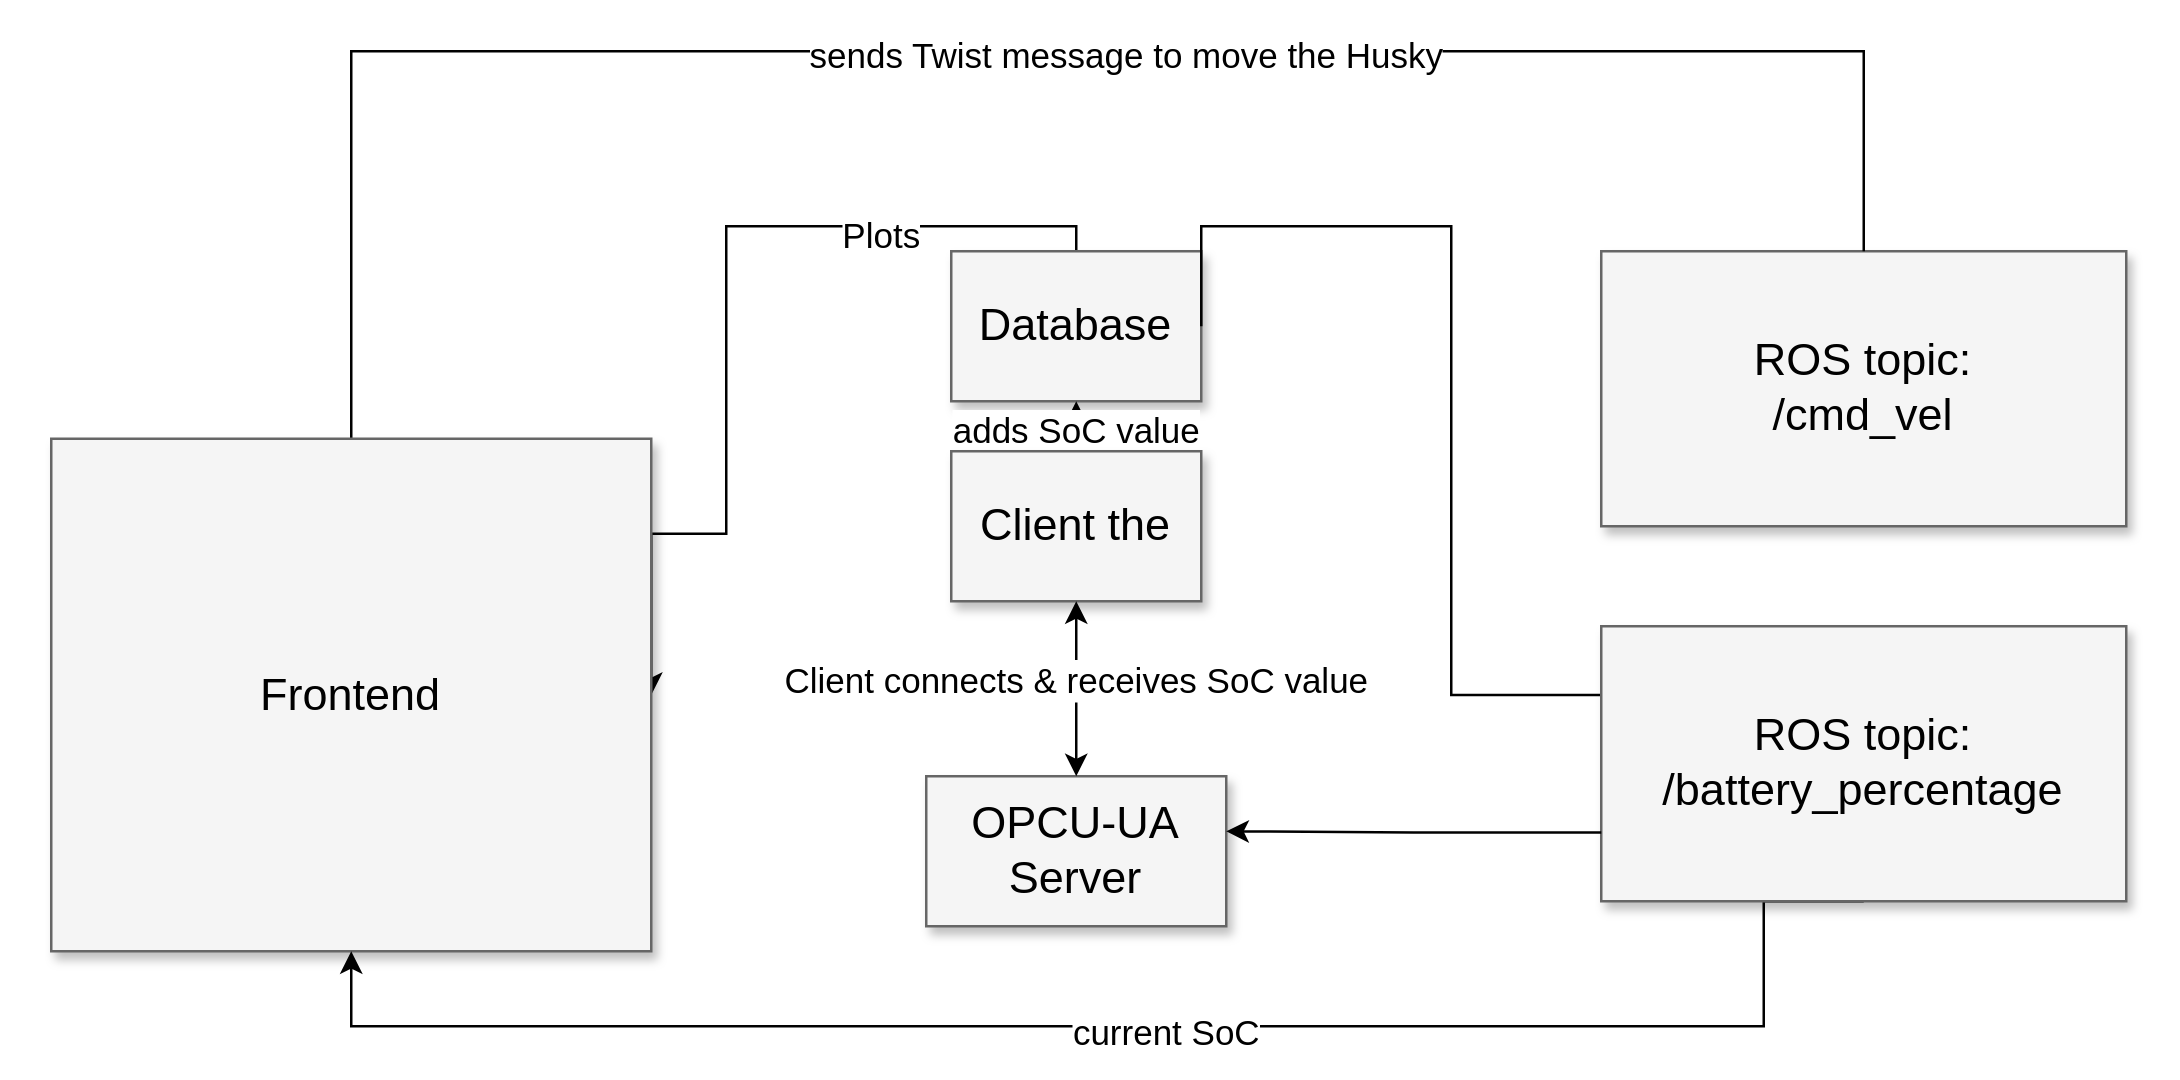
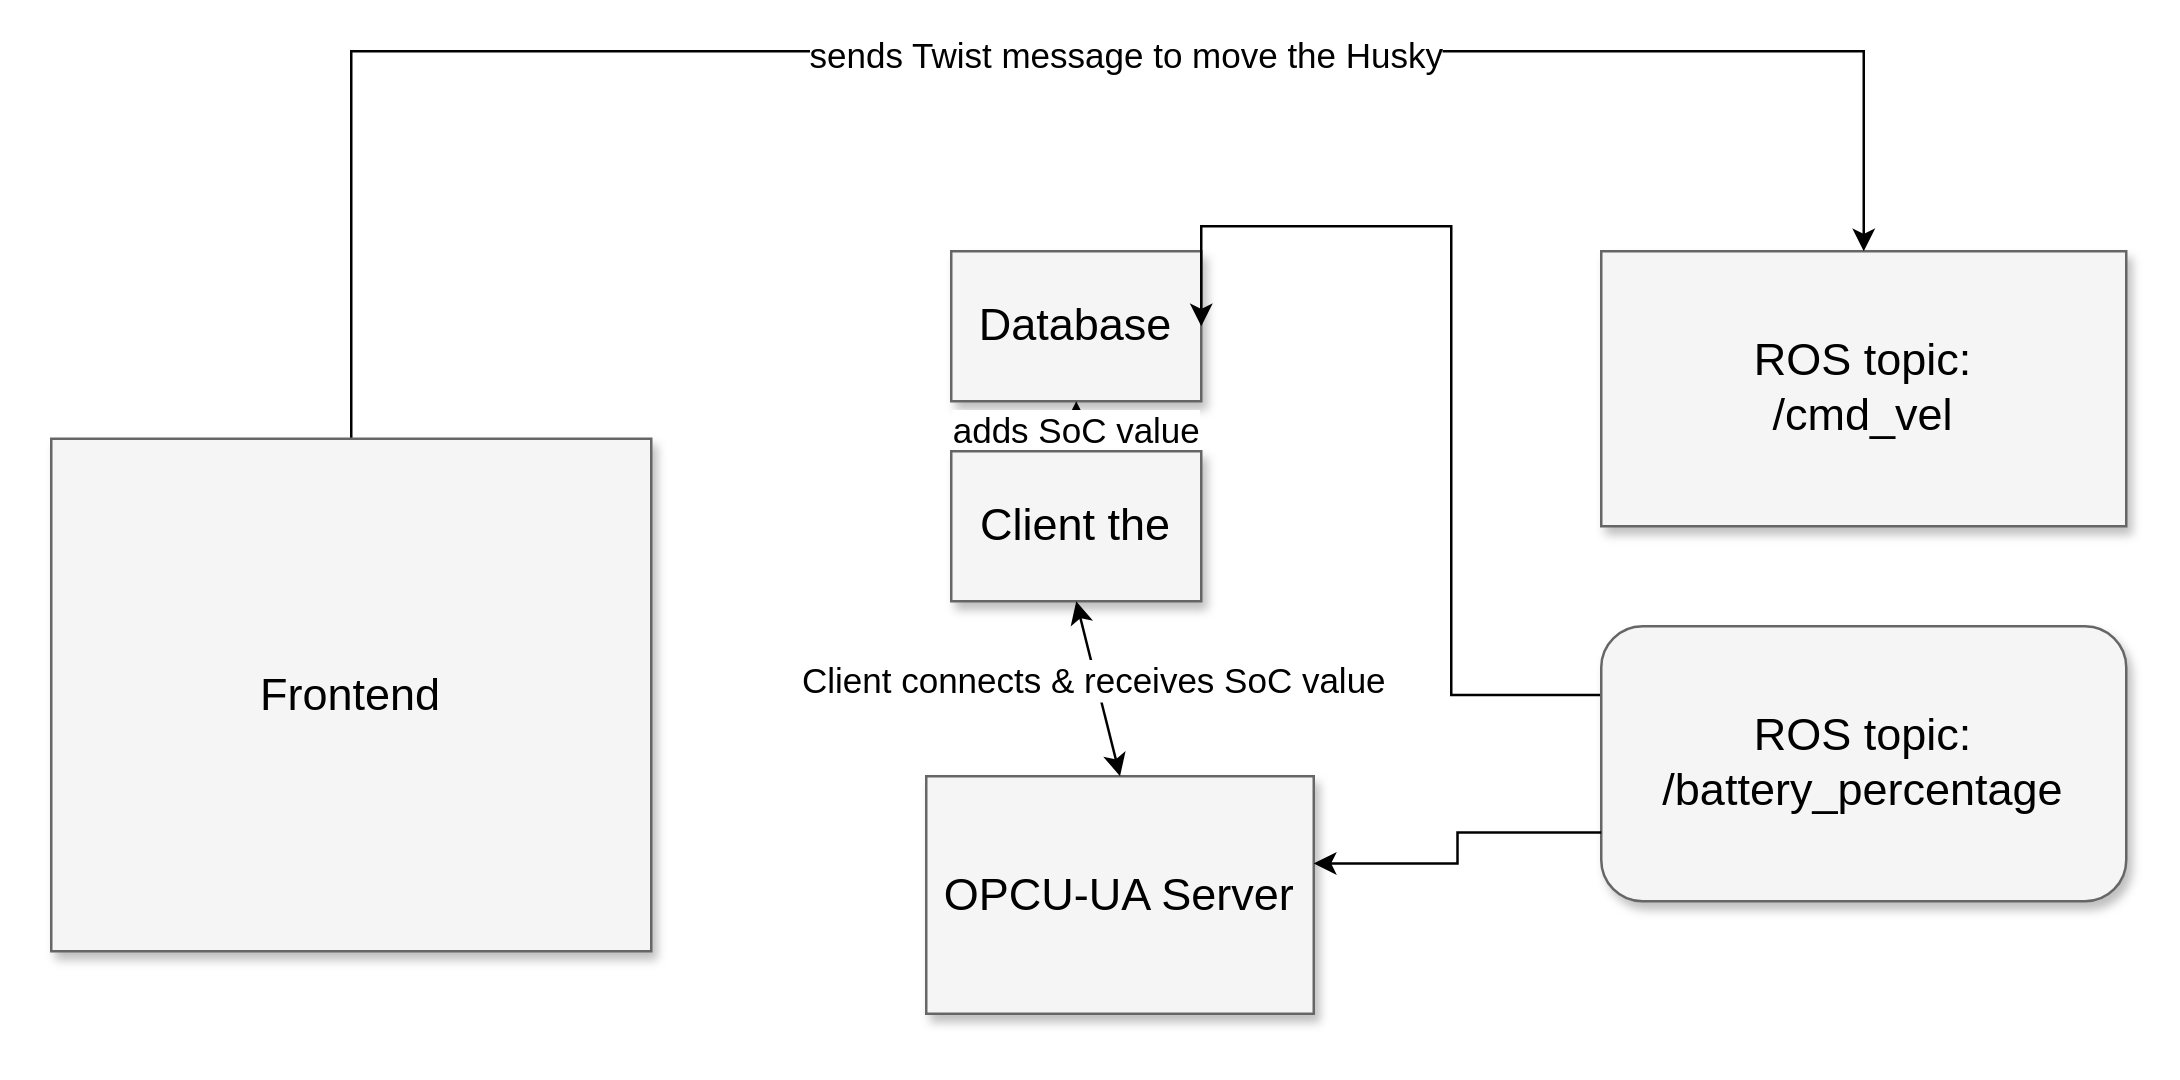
(1864, 240) -> (1864, 233)
(1201, 315) -> (1201, 308)
(726, 345) -> none
(1864, 764) -> (1864, 764)
(1076, 851) -> (1120, 895)
(737, 1026) -> none
